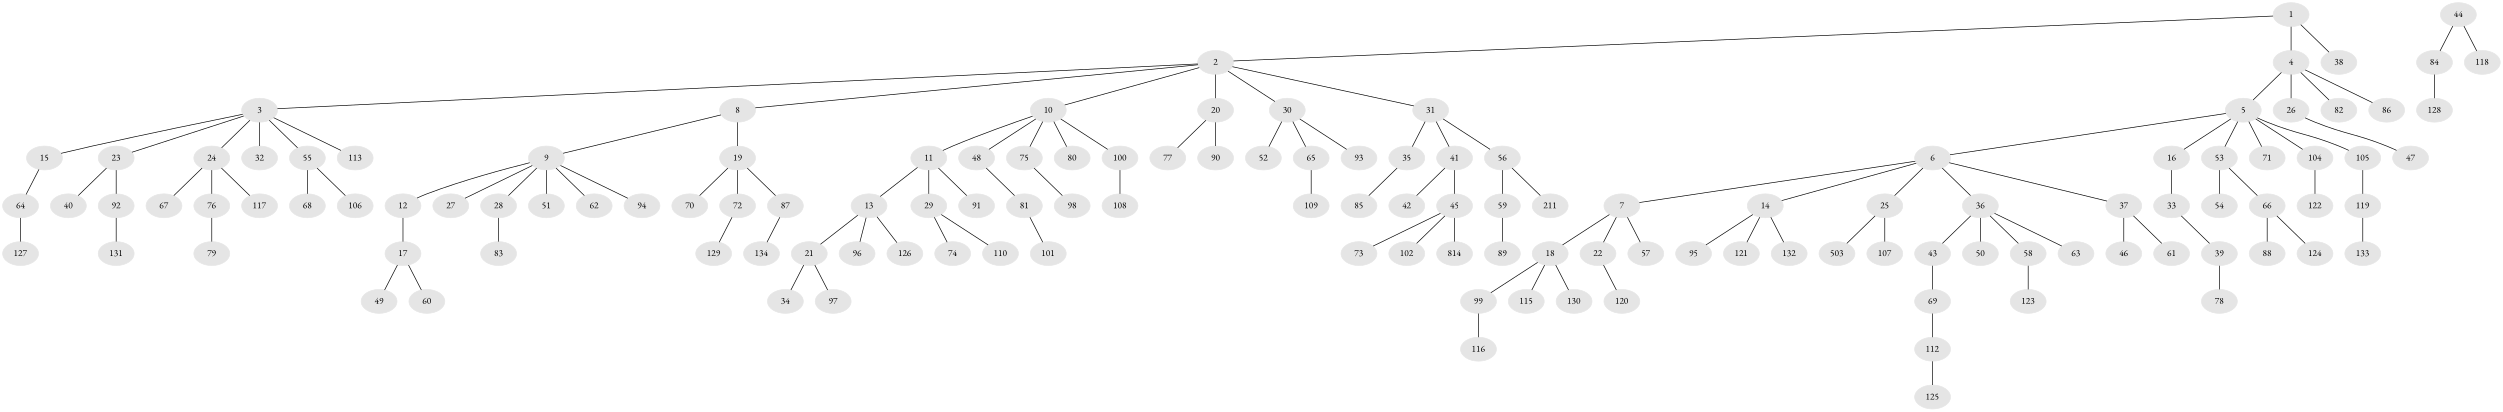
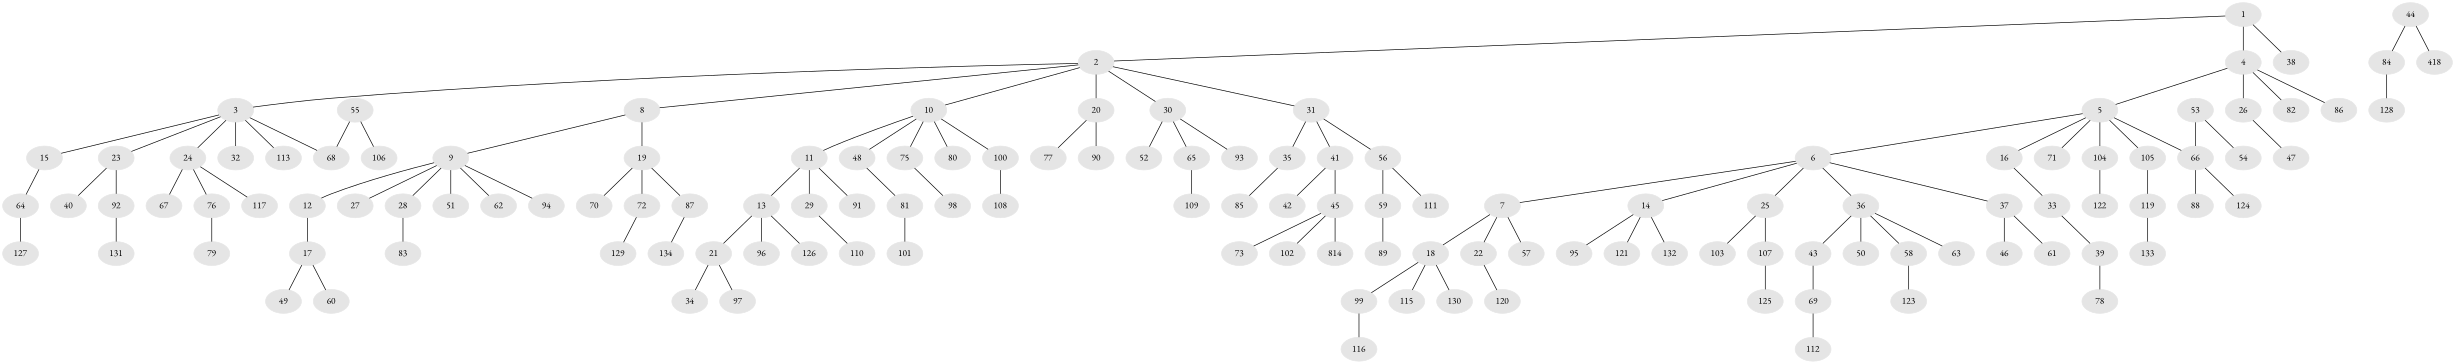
(2482, 62) -> (2434, 62)
(283, 134) -> (283, 134)
(2231, 134) -> (2148, 134)
(1550, 206) -> (1431, 206)
(953, 254) -> none
(1837, 254) -> (1717, 254)
(1933, 373) -> (1765, 278)
